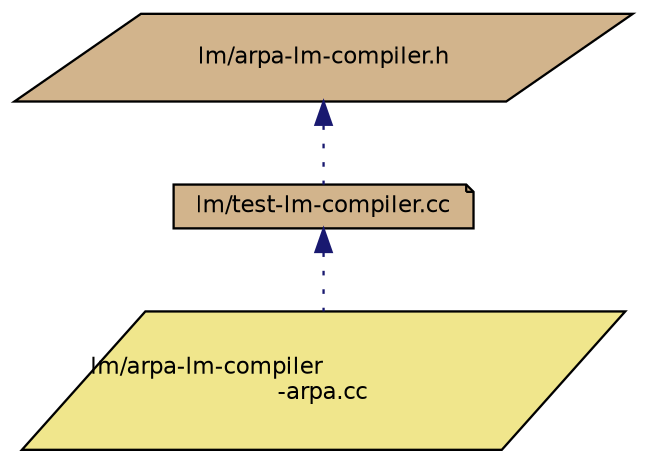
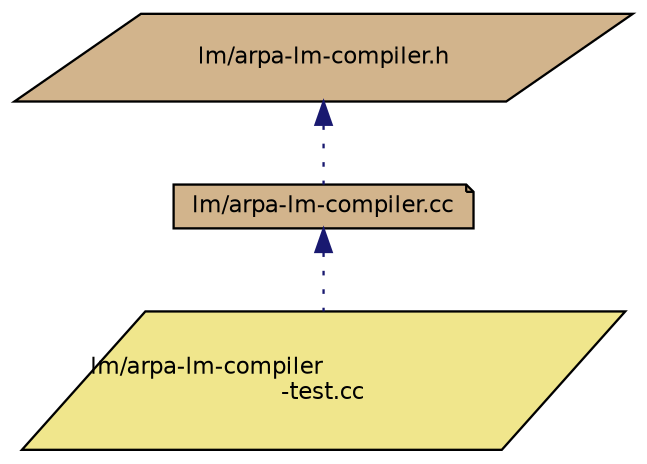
(324, 206) -> (324, 206)
(324, 381) -> (324, 381)
